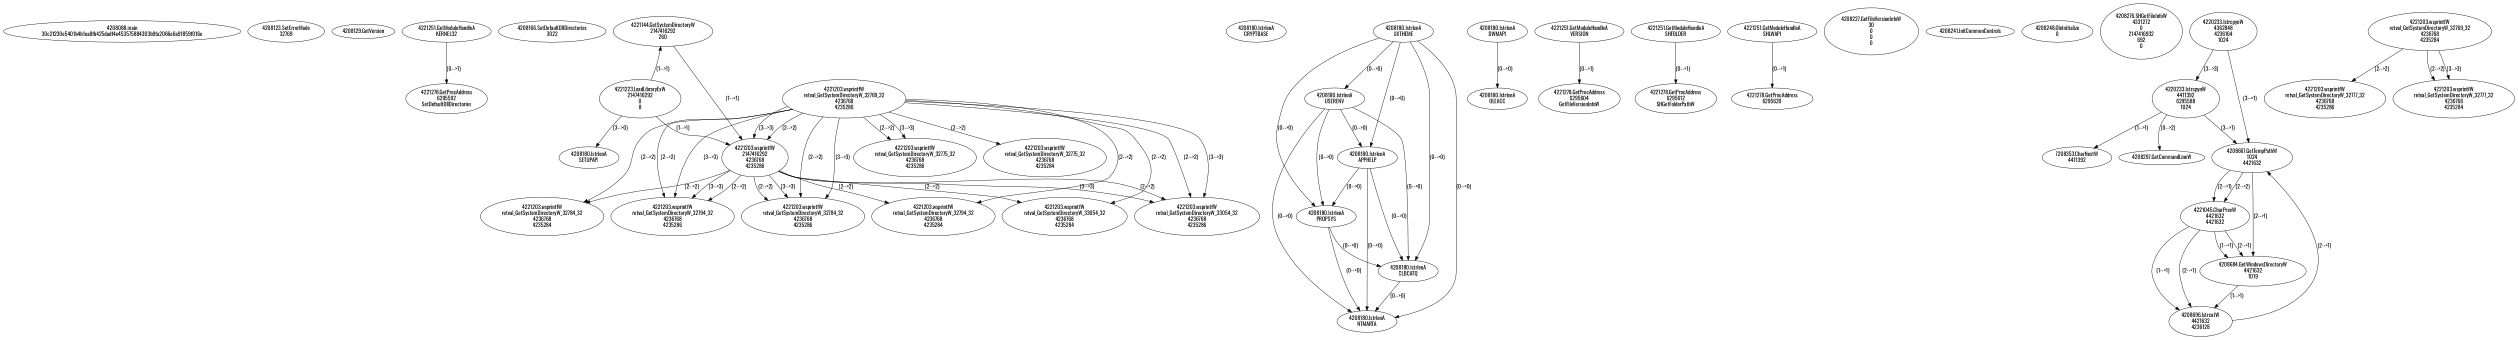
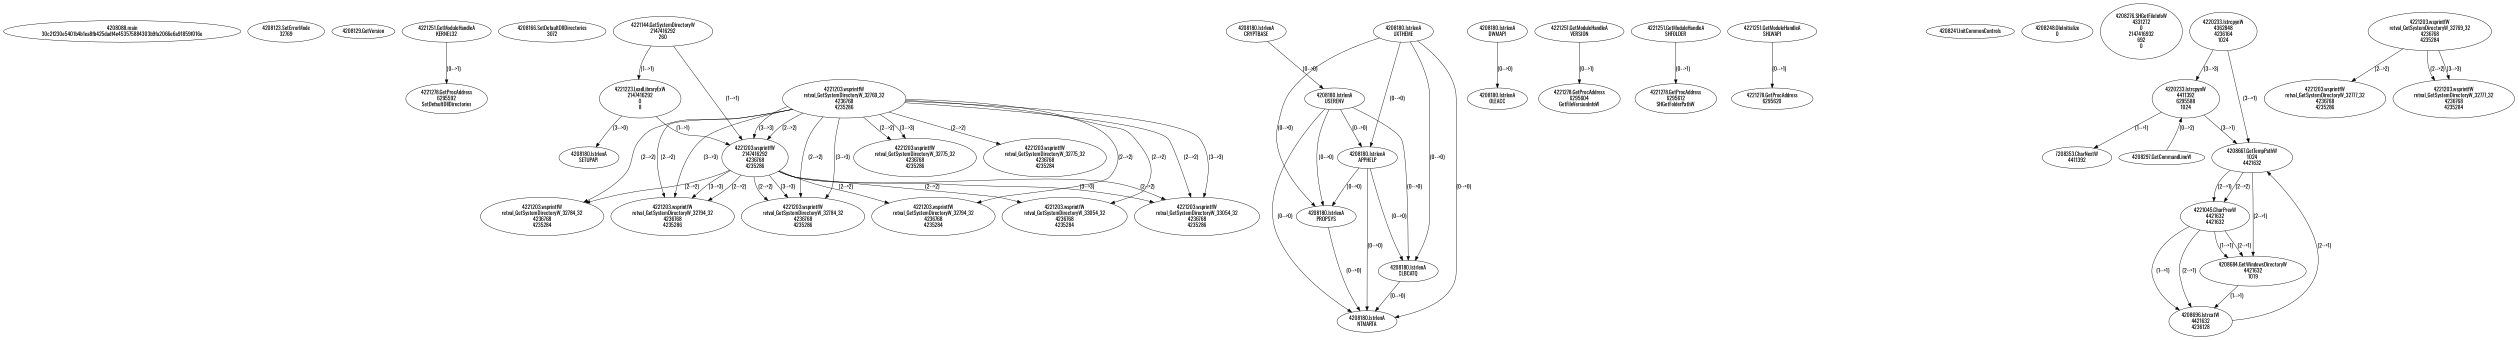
(552, 31) -> (552, 31)
(1871, 31) -> none
(1370, 64) -> (1294, 64)
(656, 66) -> (643, 60)
(2159, 130) -> (2174, 137)
(1348, 253) -> none
